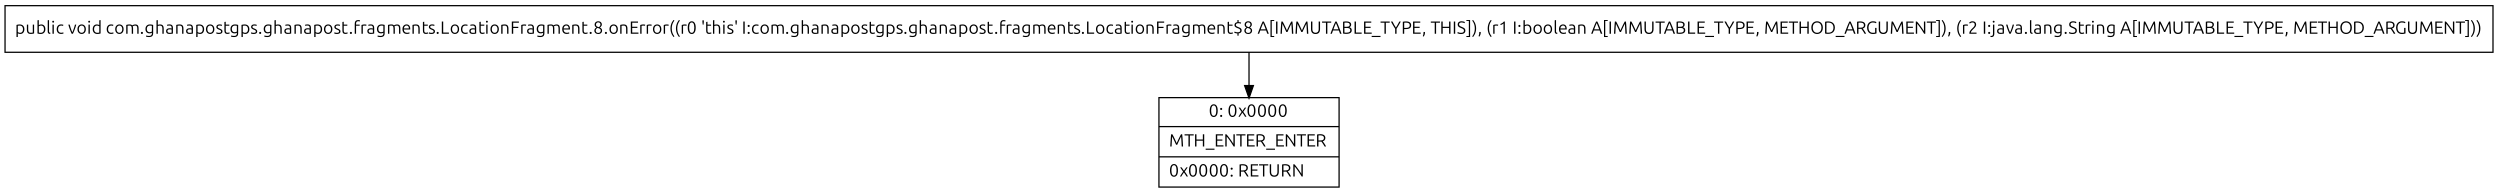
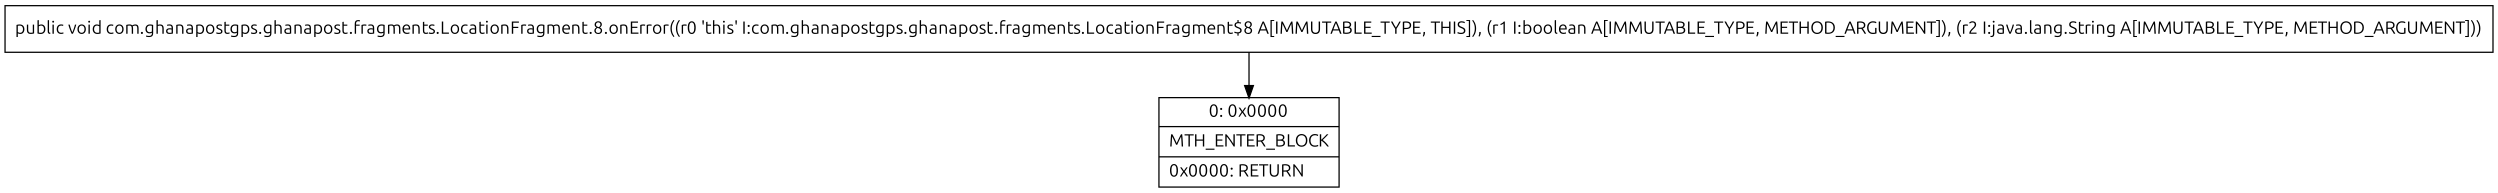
(1248, 141) -> (1249, 141)
